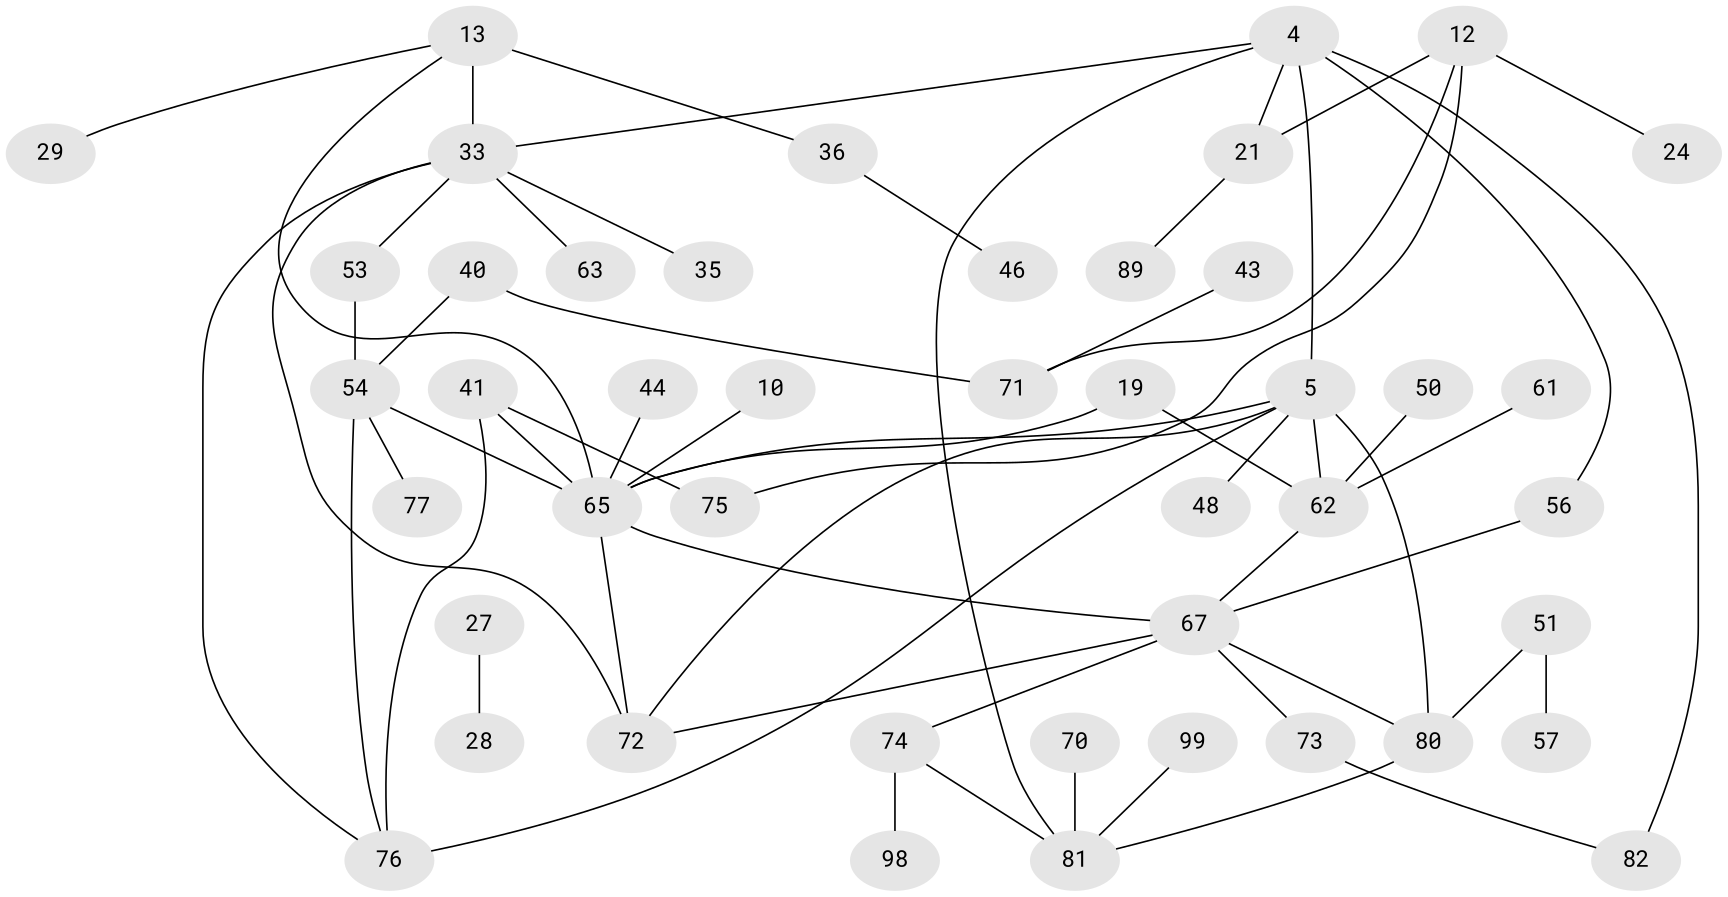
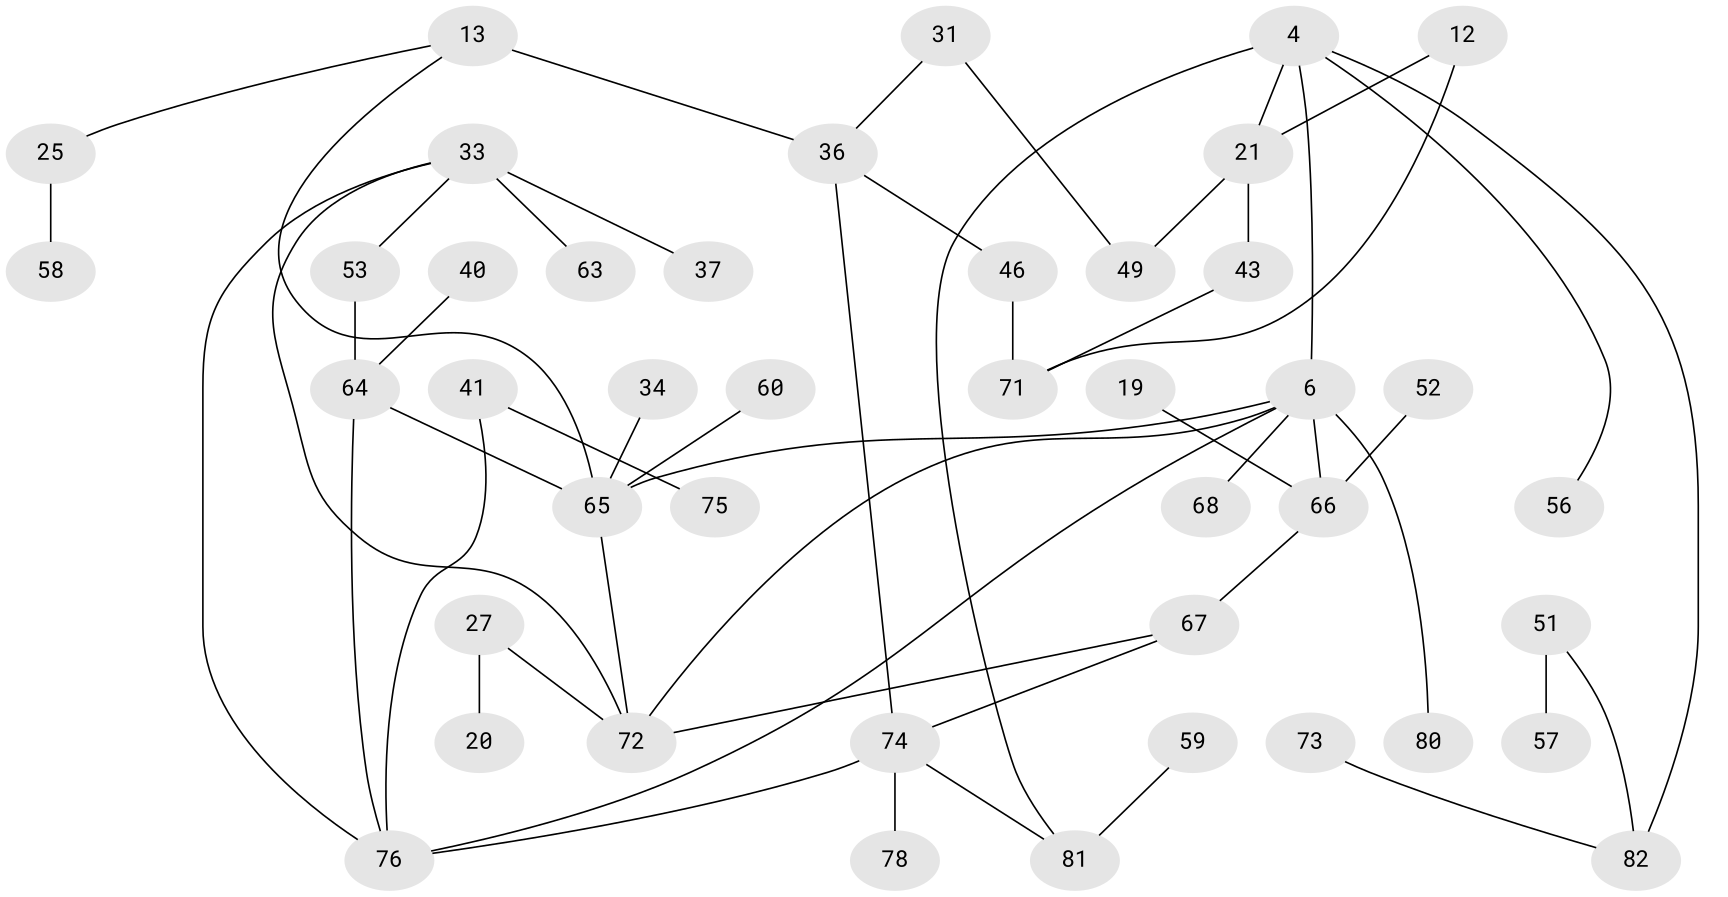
none -> (946, 36)
(473, 95) -> none
(884, 95) -> none
(51, 154) -> (51, 154)
(1677, 154) -> none
none -> (1248, 213)
none -> (51, 272)
(708, 272) -> (708, 272)
(1131, 272) -> (1131, 272)
(736, 344) -> (1013, 331)
(355, 389) -> (355, 389)
(653, 389) -> (653, 389)
(771, 389) -> (771, 389)
(1311, 389) -> (1311, 389)
(1428, 389) -> (1428, 389)
(1546, 389) -> none
(1218, 396) -> none
(535, 448) -> none
(864, 448) -> none
none -> (865, 462)
(417, 507) -> none
(1206, 507) -> (1206, 507)
(1324, 507) -> (1324, 507)
(1377, 566) -> none
(887, 589) -> none
none -> (556, 684)
(1252, 684) -> none
(1311, 684) -> none
(1487, 684) -> (1613, 736)
(479, 743) -> (479, 743)
(1075, 743) -> none
(1193, 743) -> (1193, 743)
(1257, 810) -> none
none -> (648, 817)
(895, 861) -> (895, 861)
